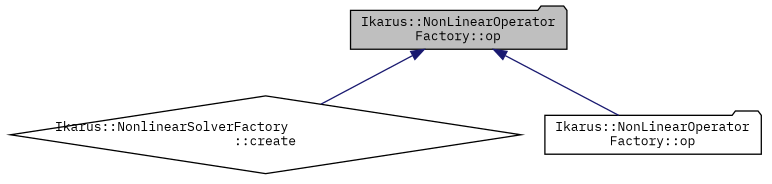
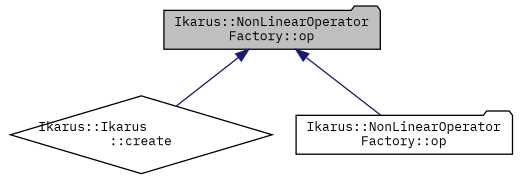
(266, 135) -> (141, 135)
